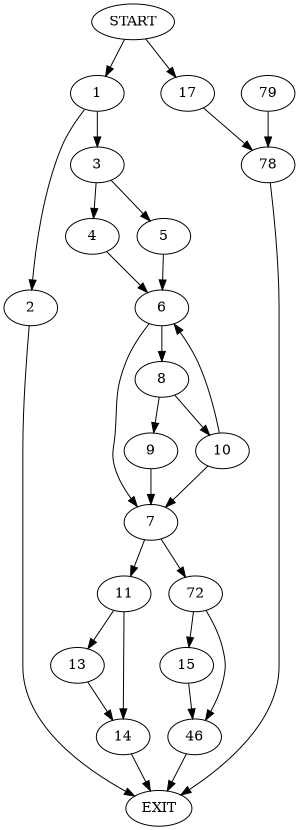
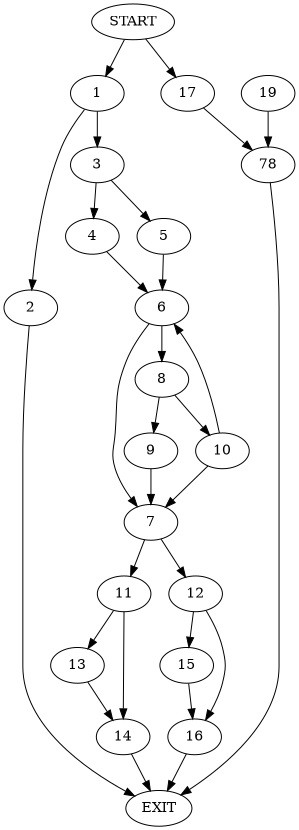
(268, 93) -> (268, 93)
(196, 594) -> (196, 594)
(195, 737) -> (195, 737)
